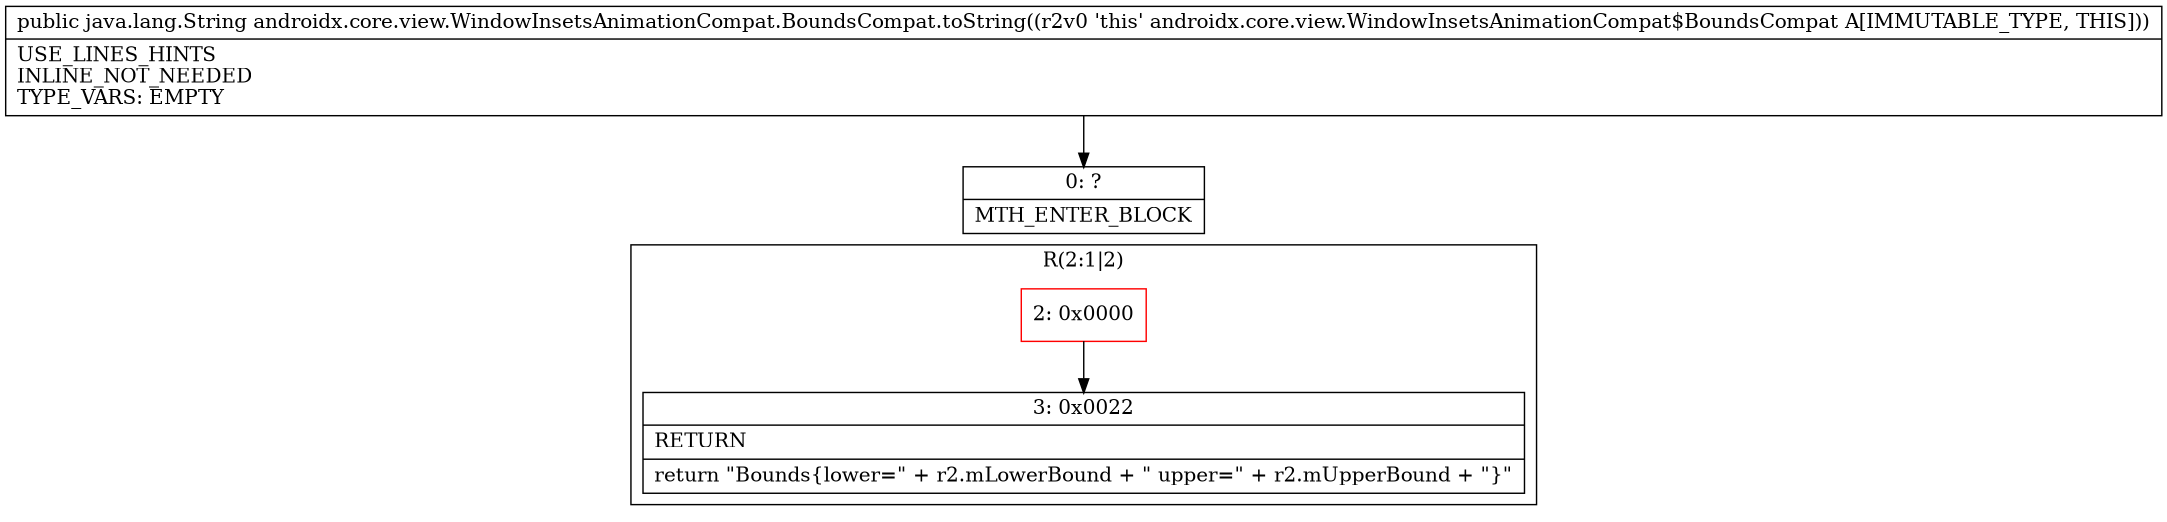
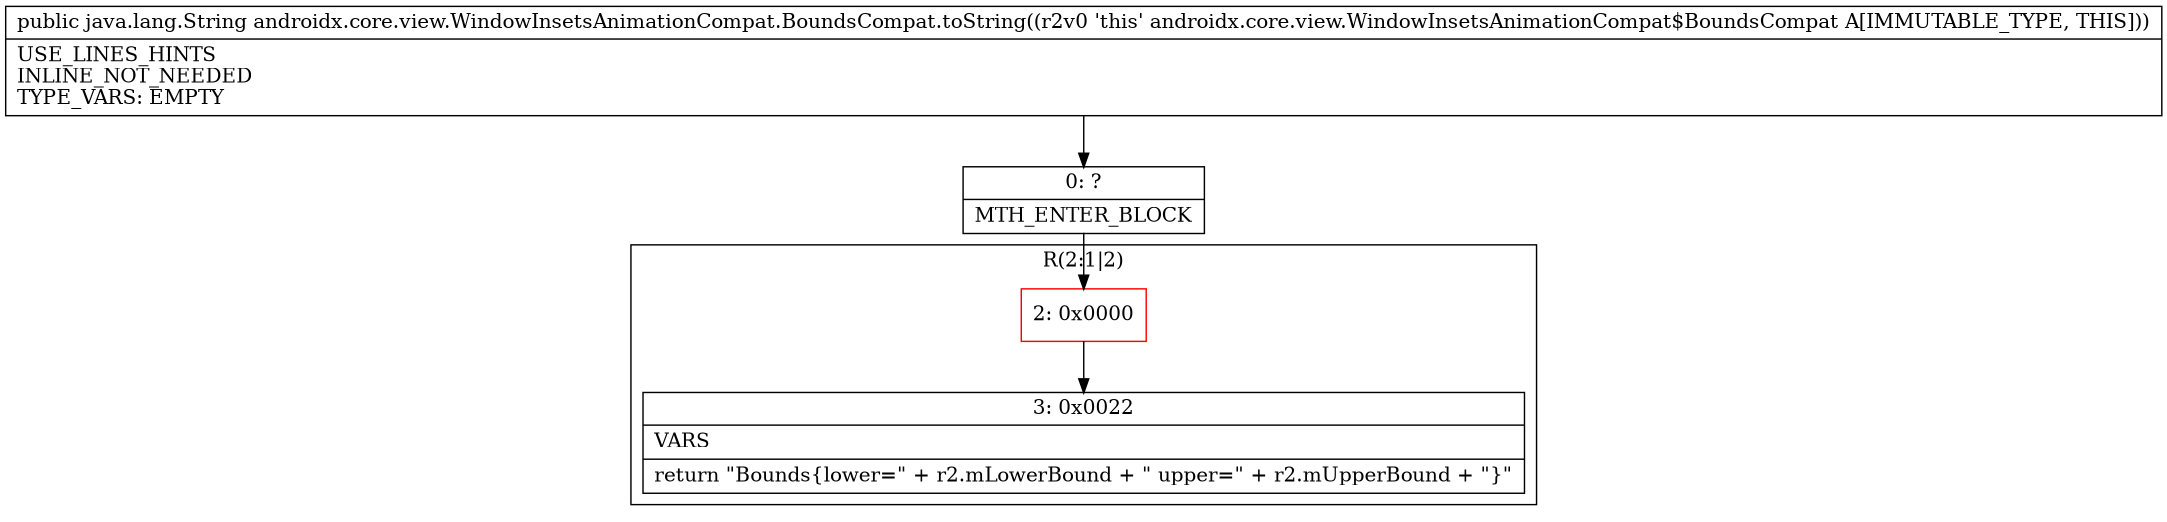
none -> (1084, 254)
(700, 441) -> (683, 441)
